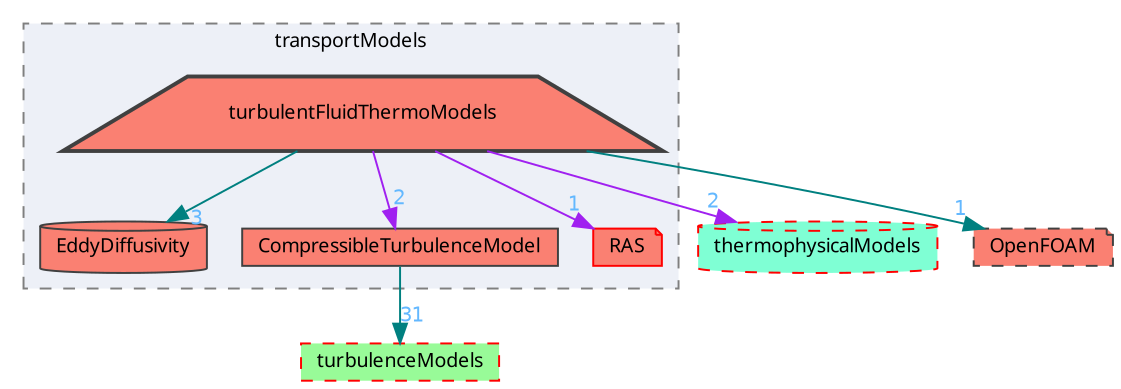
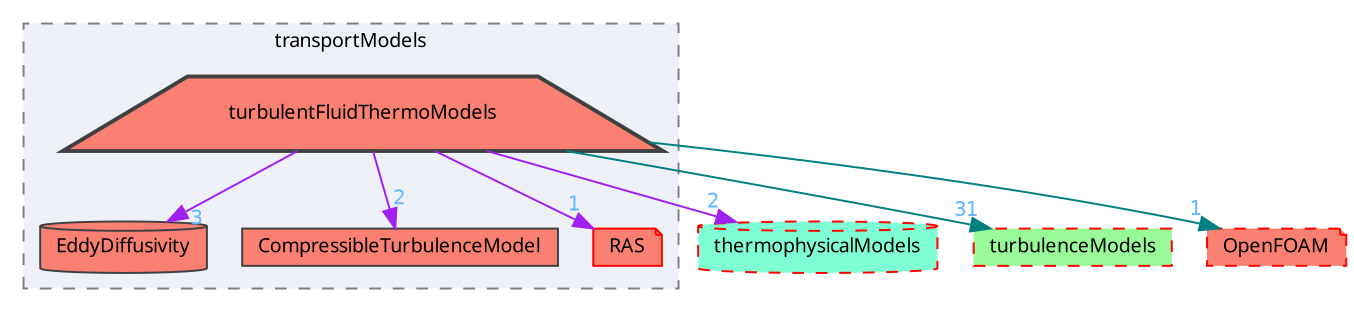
(242, 181) -> (242, 181)
(1043, 247) -> (1277, 247)
(400, 301) -> (769, 187)
